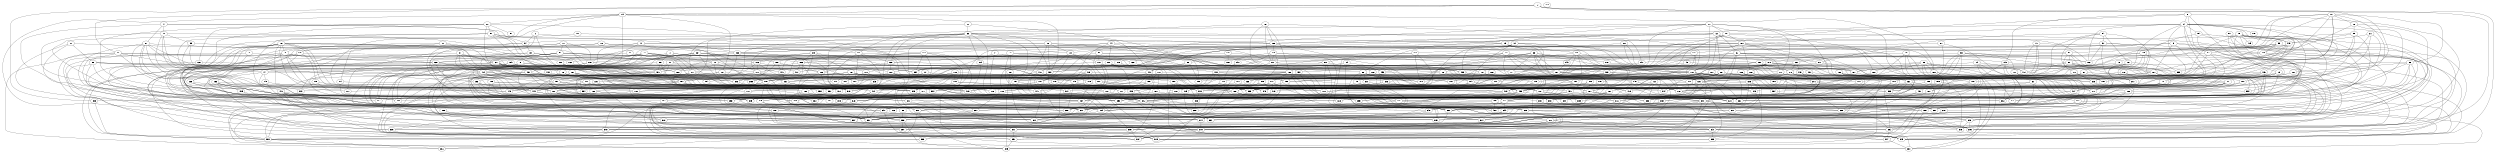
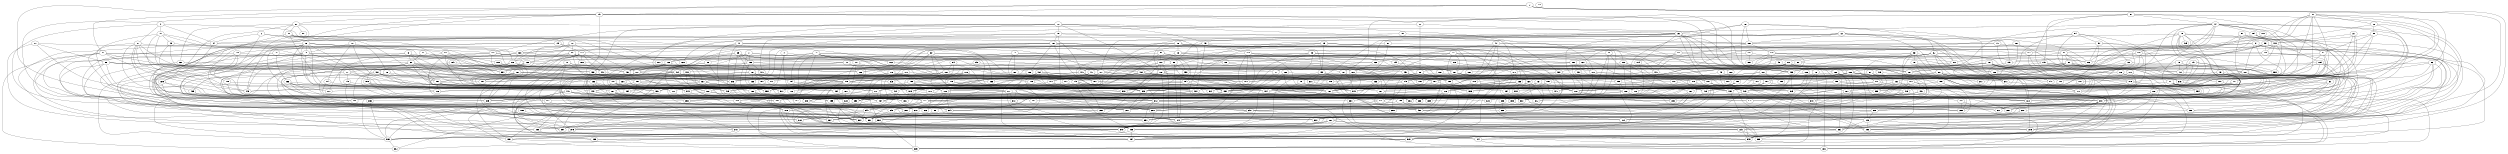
none -> (1721, 72)
none -> (1393, 111)
